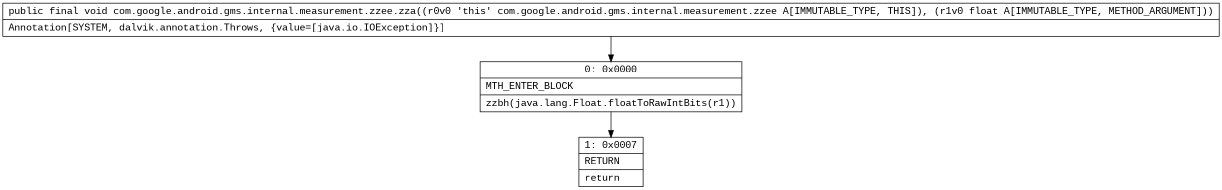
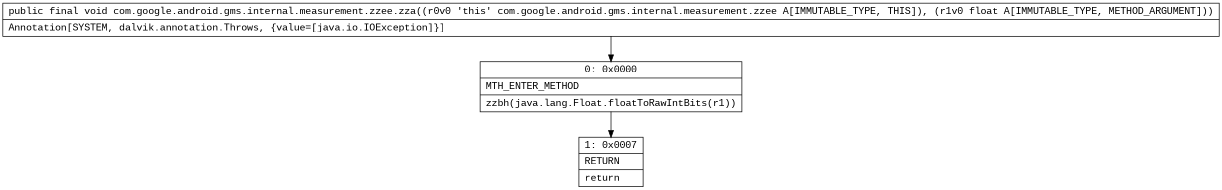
(530, 86) -> (533, 86)
